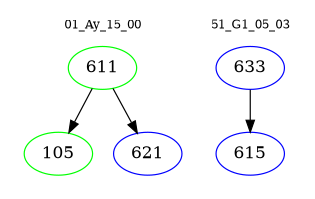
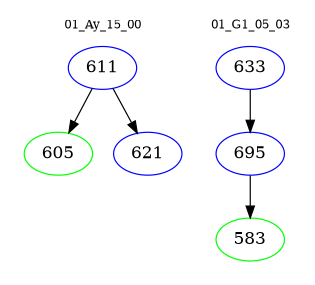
(251, 26) -> (251, 26)
(102, 68) -> (102, 68)
(58, 154) -> (58, 154)
(250, 154) -> (250, 154)
none -> (250, 240)
